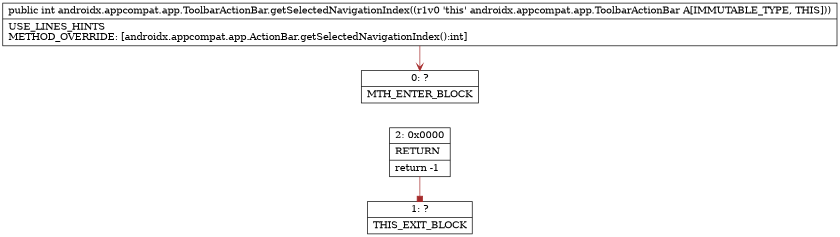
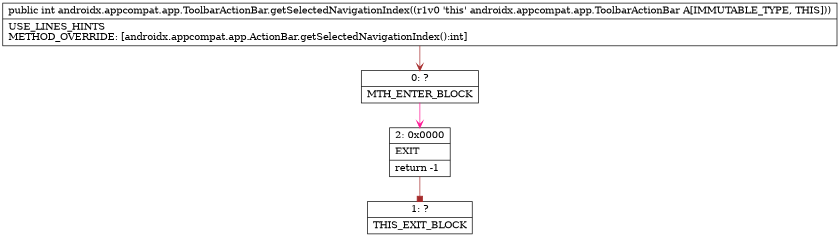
none -> (420, 112)
(417, 152) -> (407, 152)
